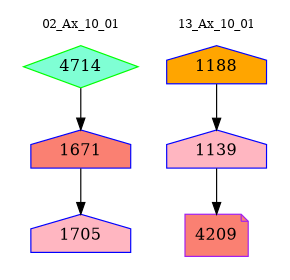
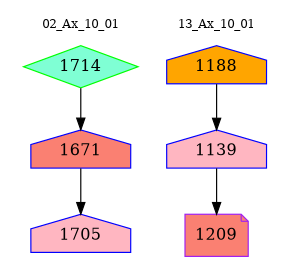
(81, 67) -> (81, 67)
(217, 235) -> (217, 235)
